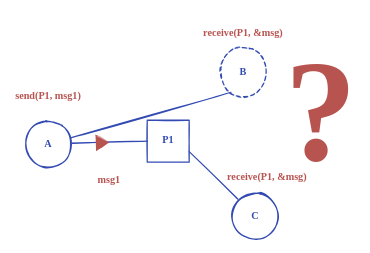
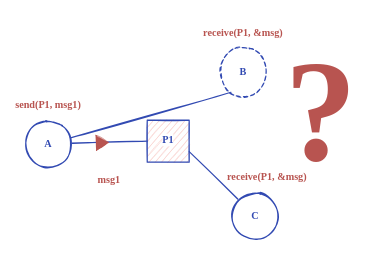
(48, 96) -> (48, 105)
(168, 141) -> (168, 141)
